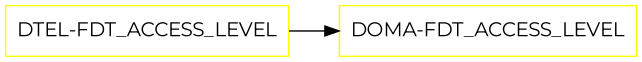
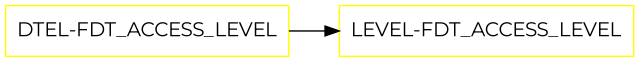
(488, 31) -> (487, 31)
